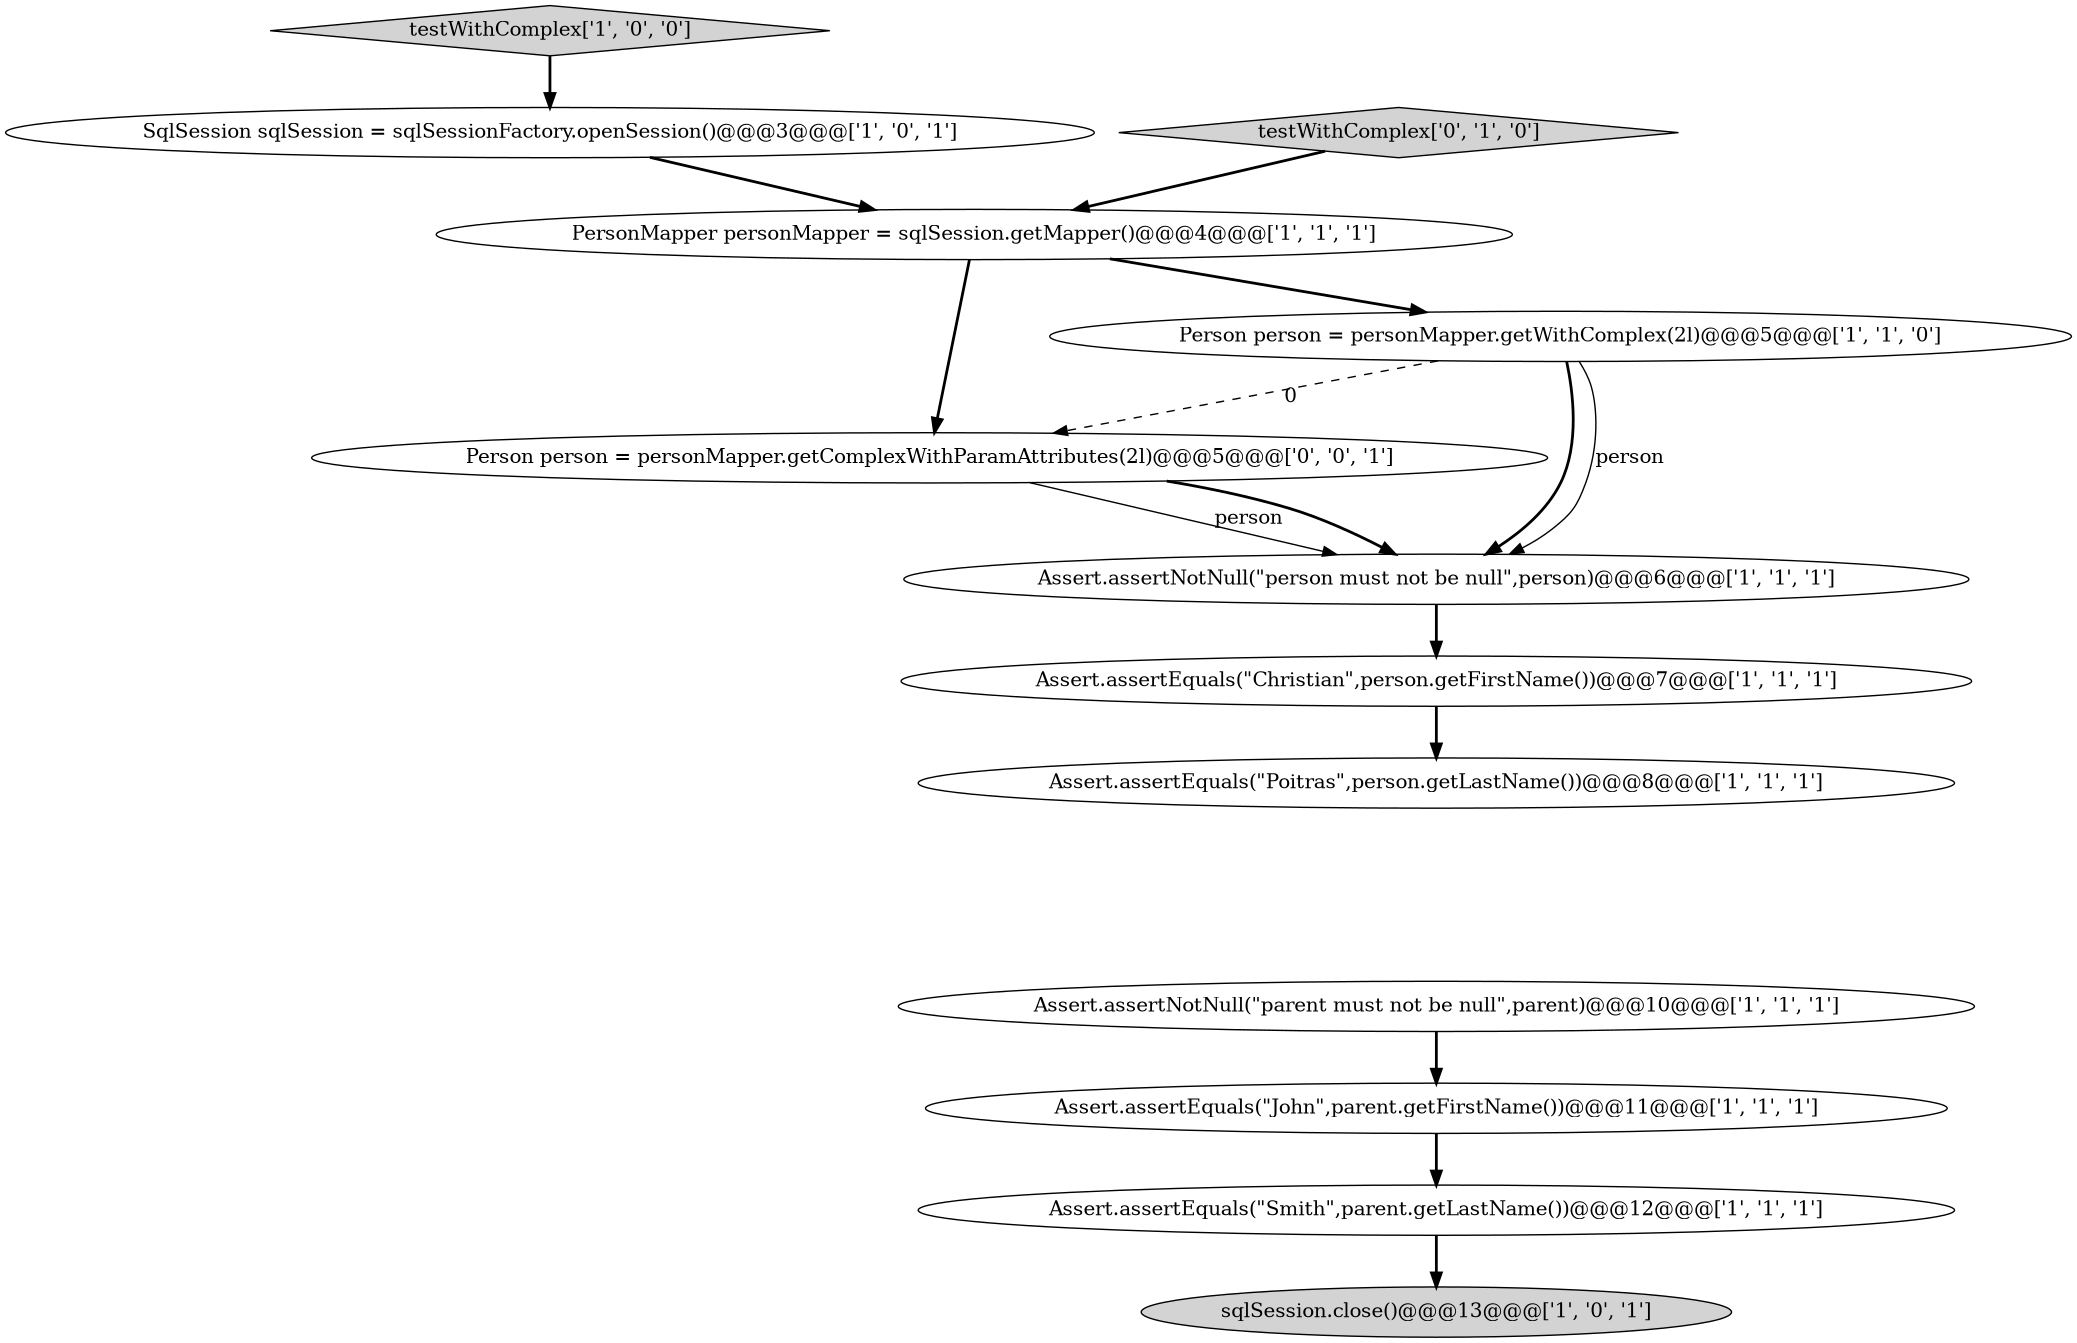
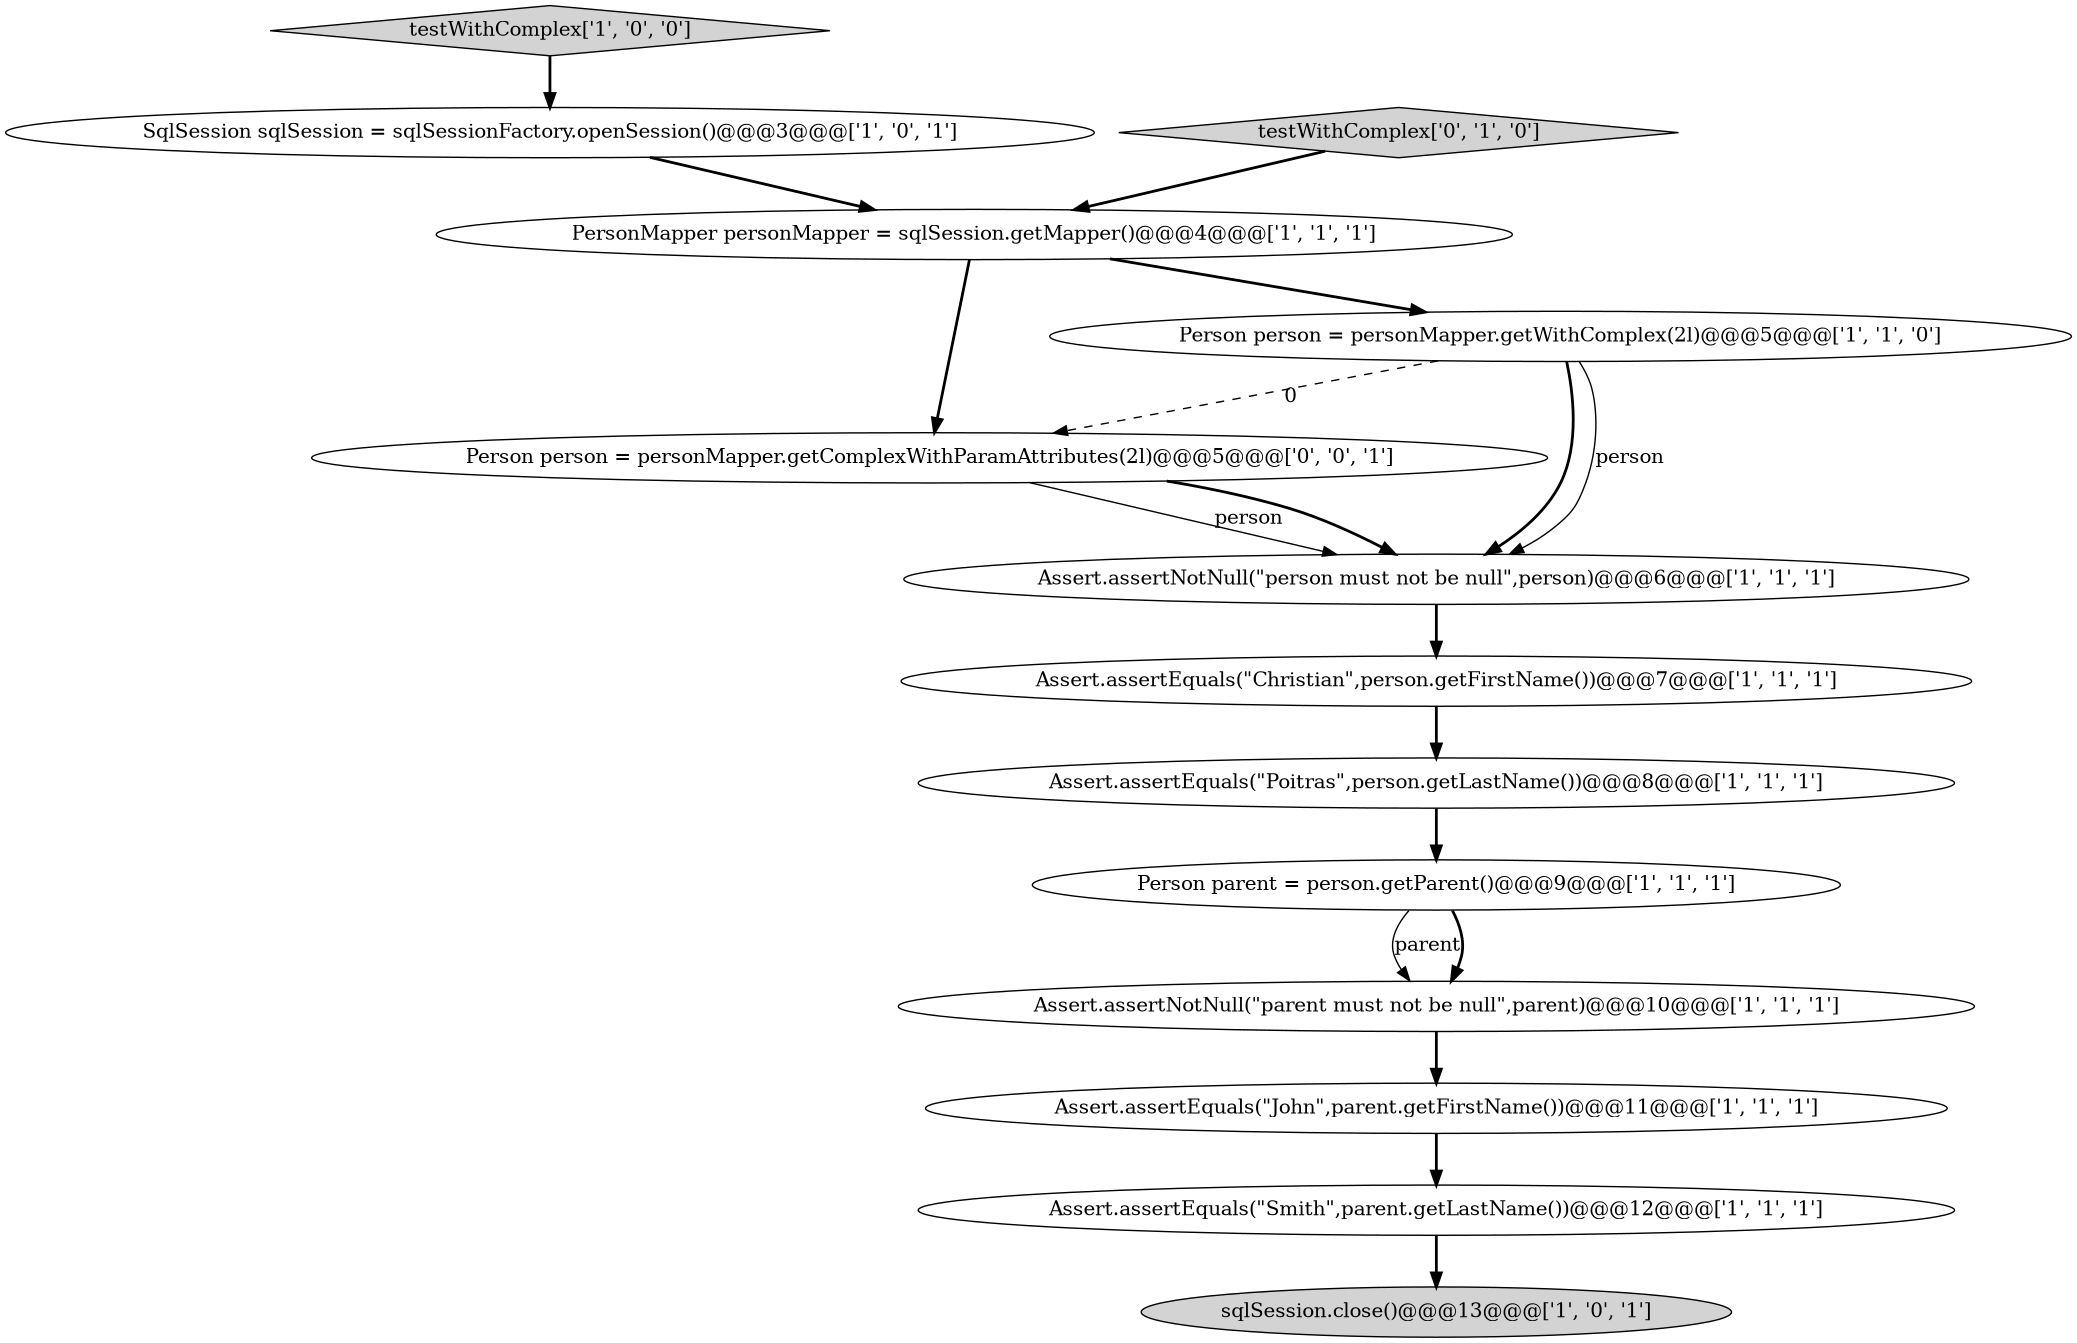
none -> (1436, 885)
